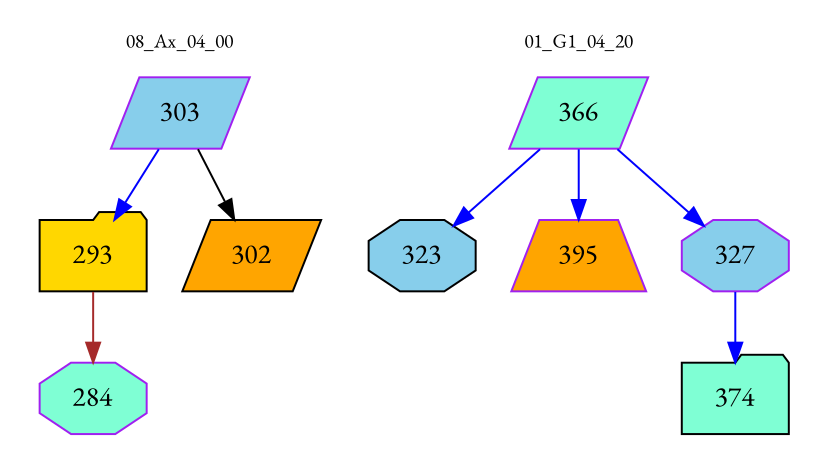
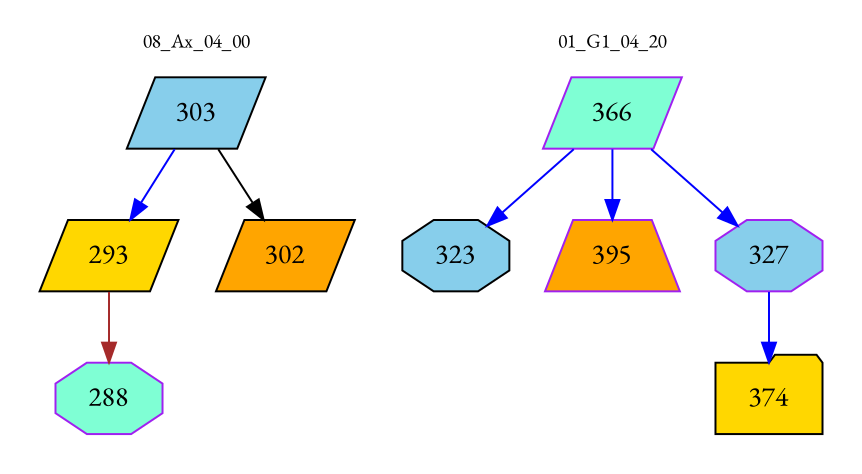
(180, 113) -> (196, 113)
(93, 256) -> (109, 256)
(93, 398) -> (109, 398)
(735, 398) -> (769, 398)
